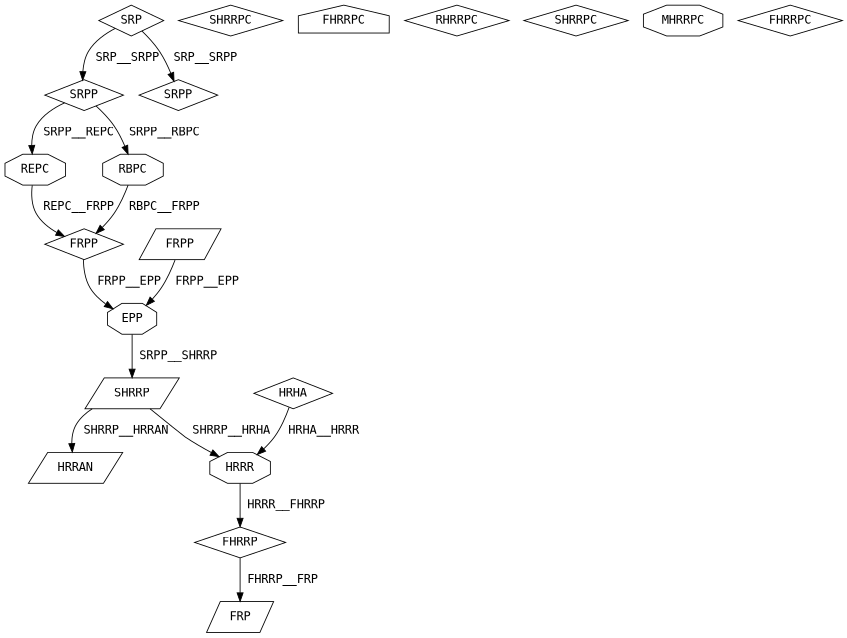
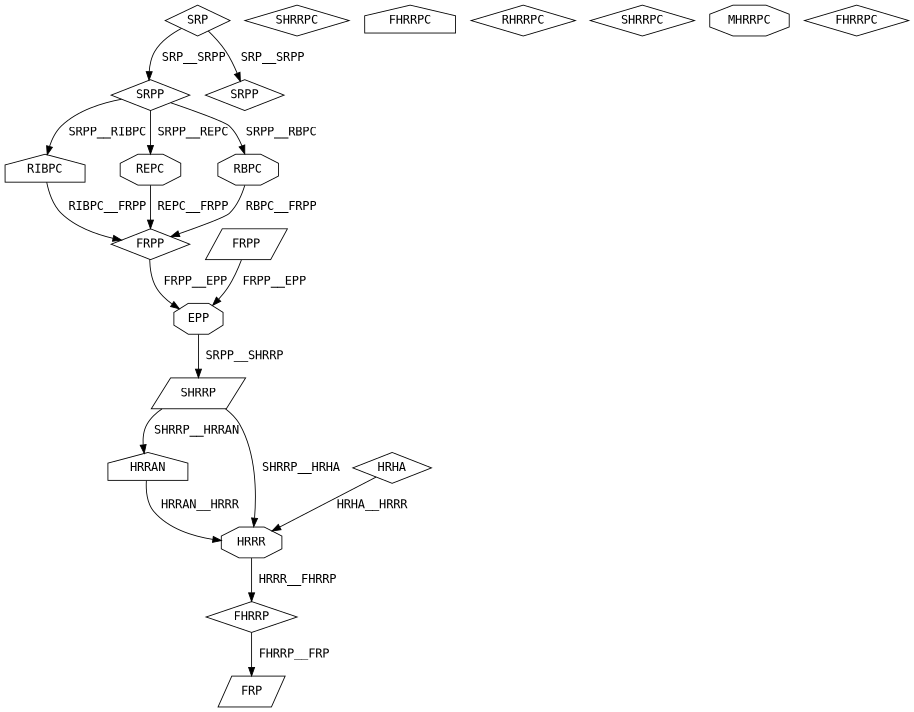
none -> (45, 170)
(76, 468) -> (148, 468)
none -> (167, 523)
